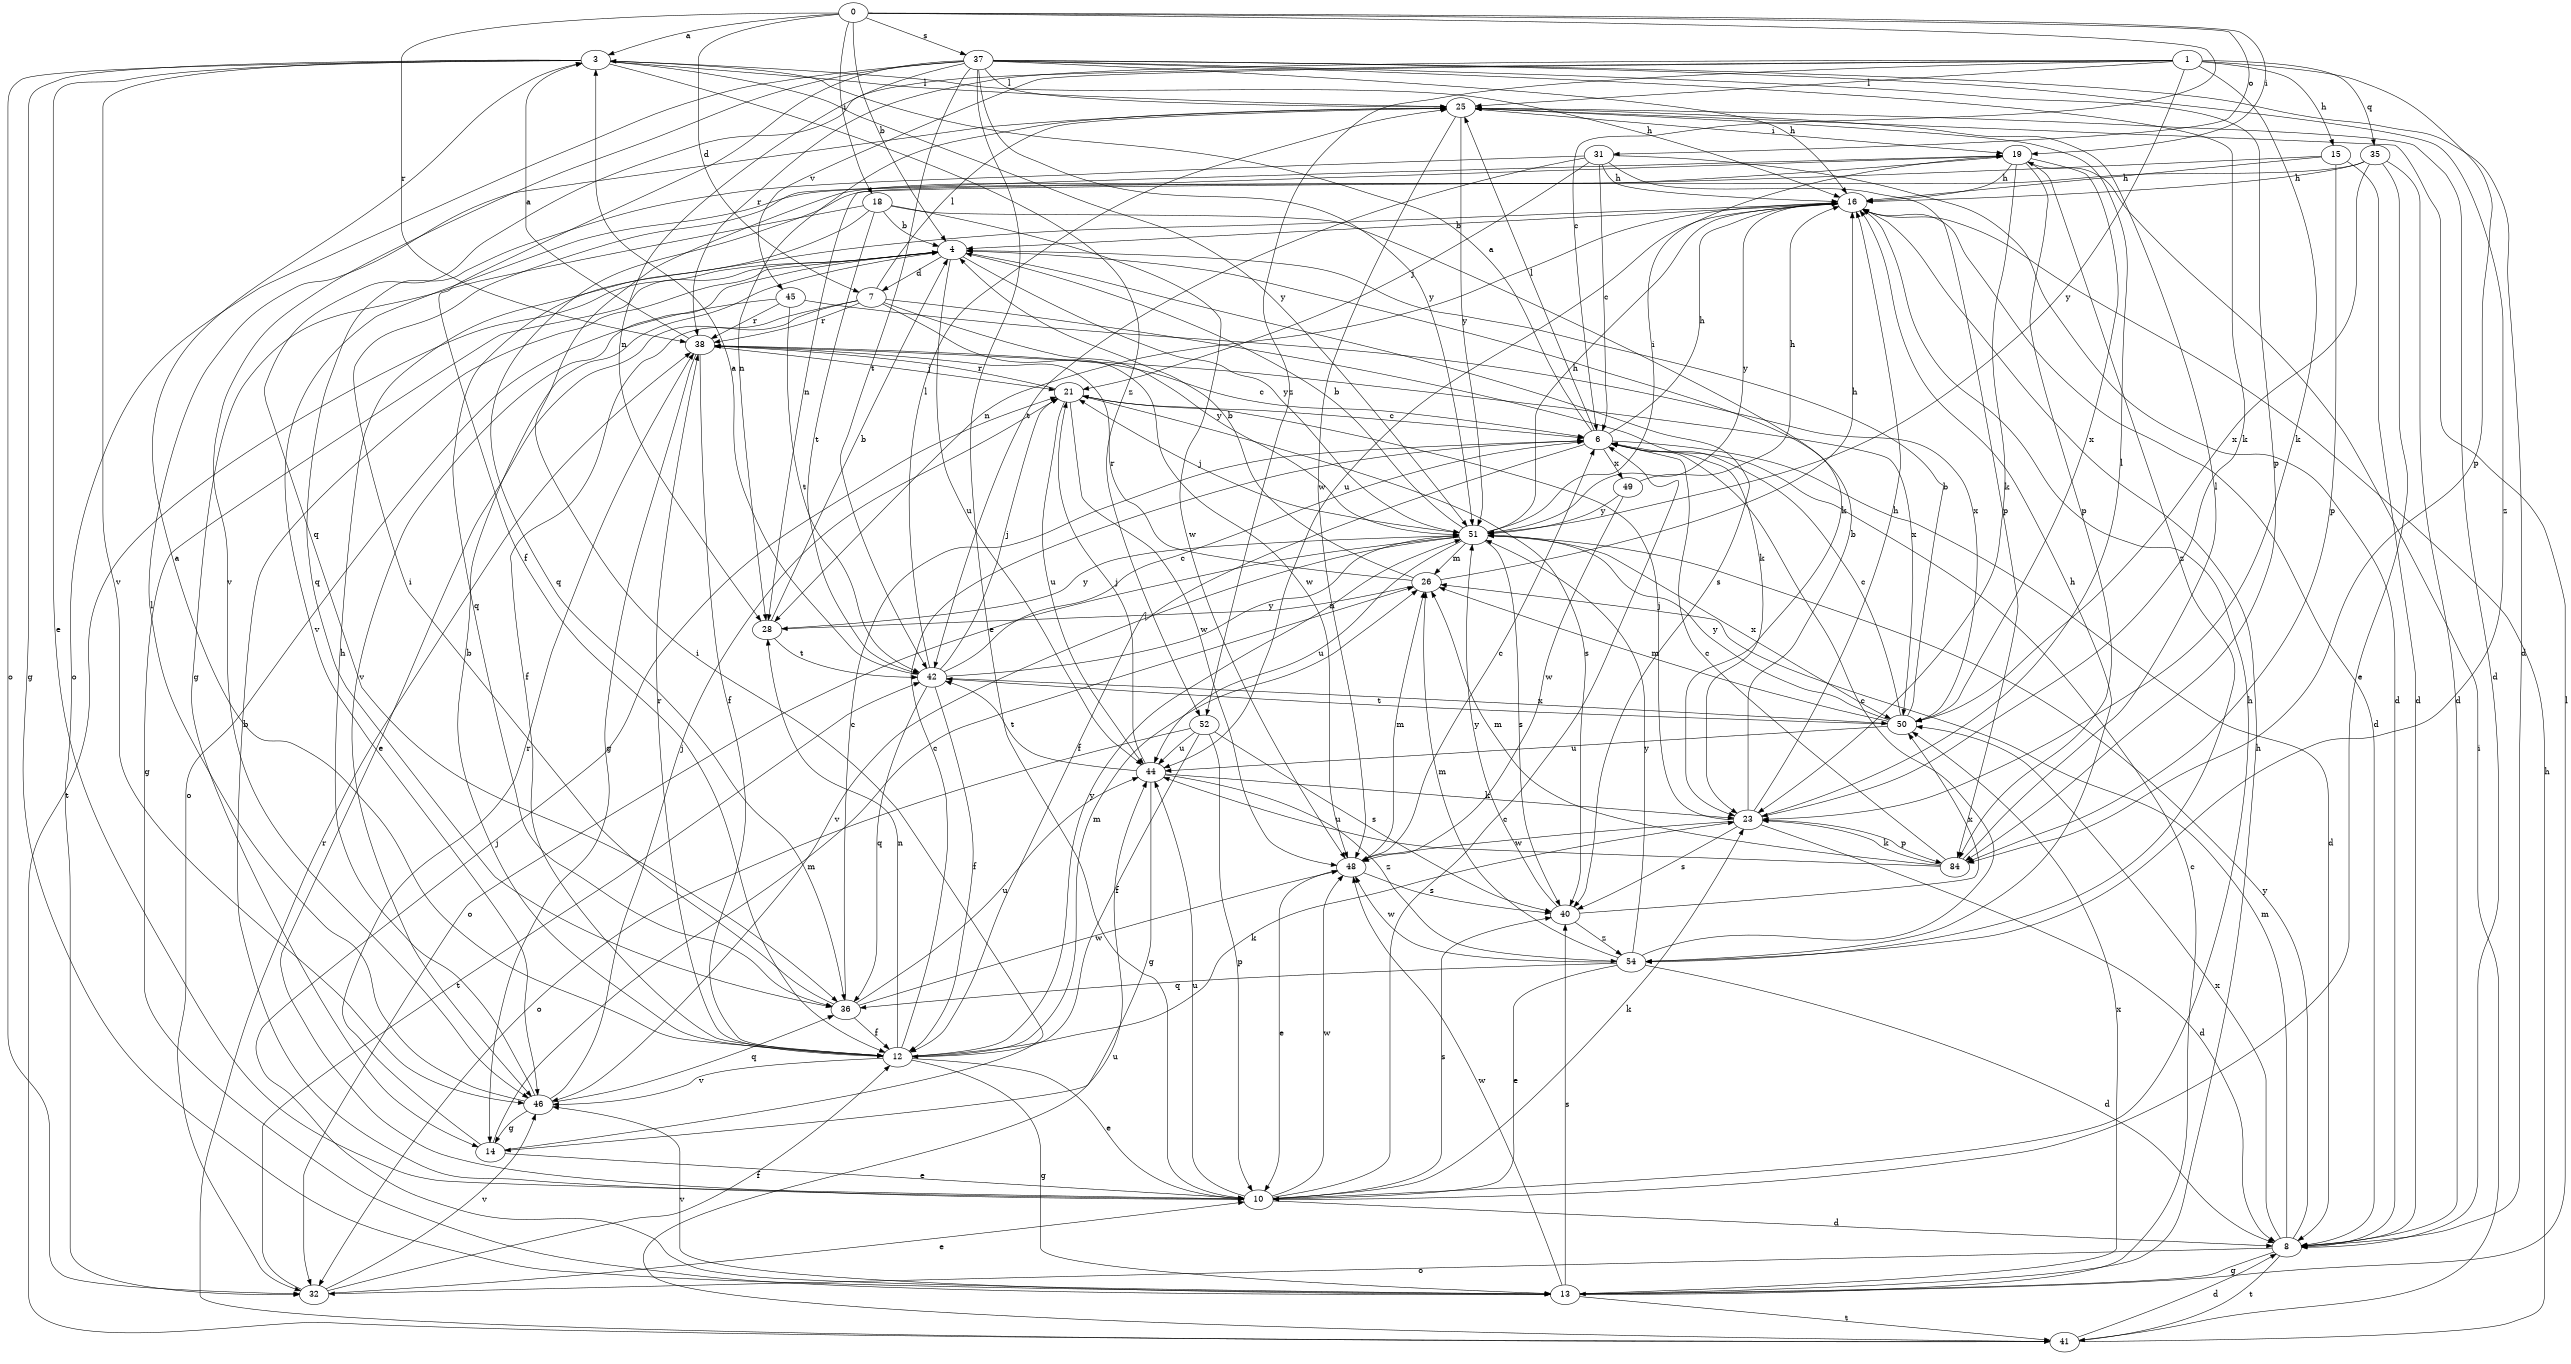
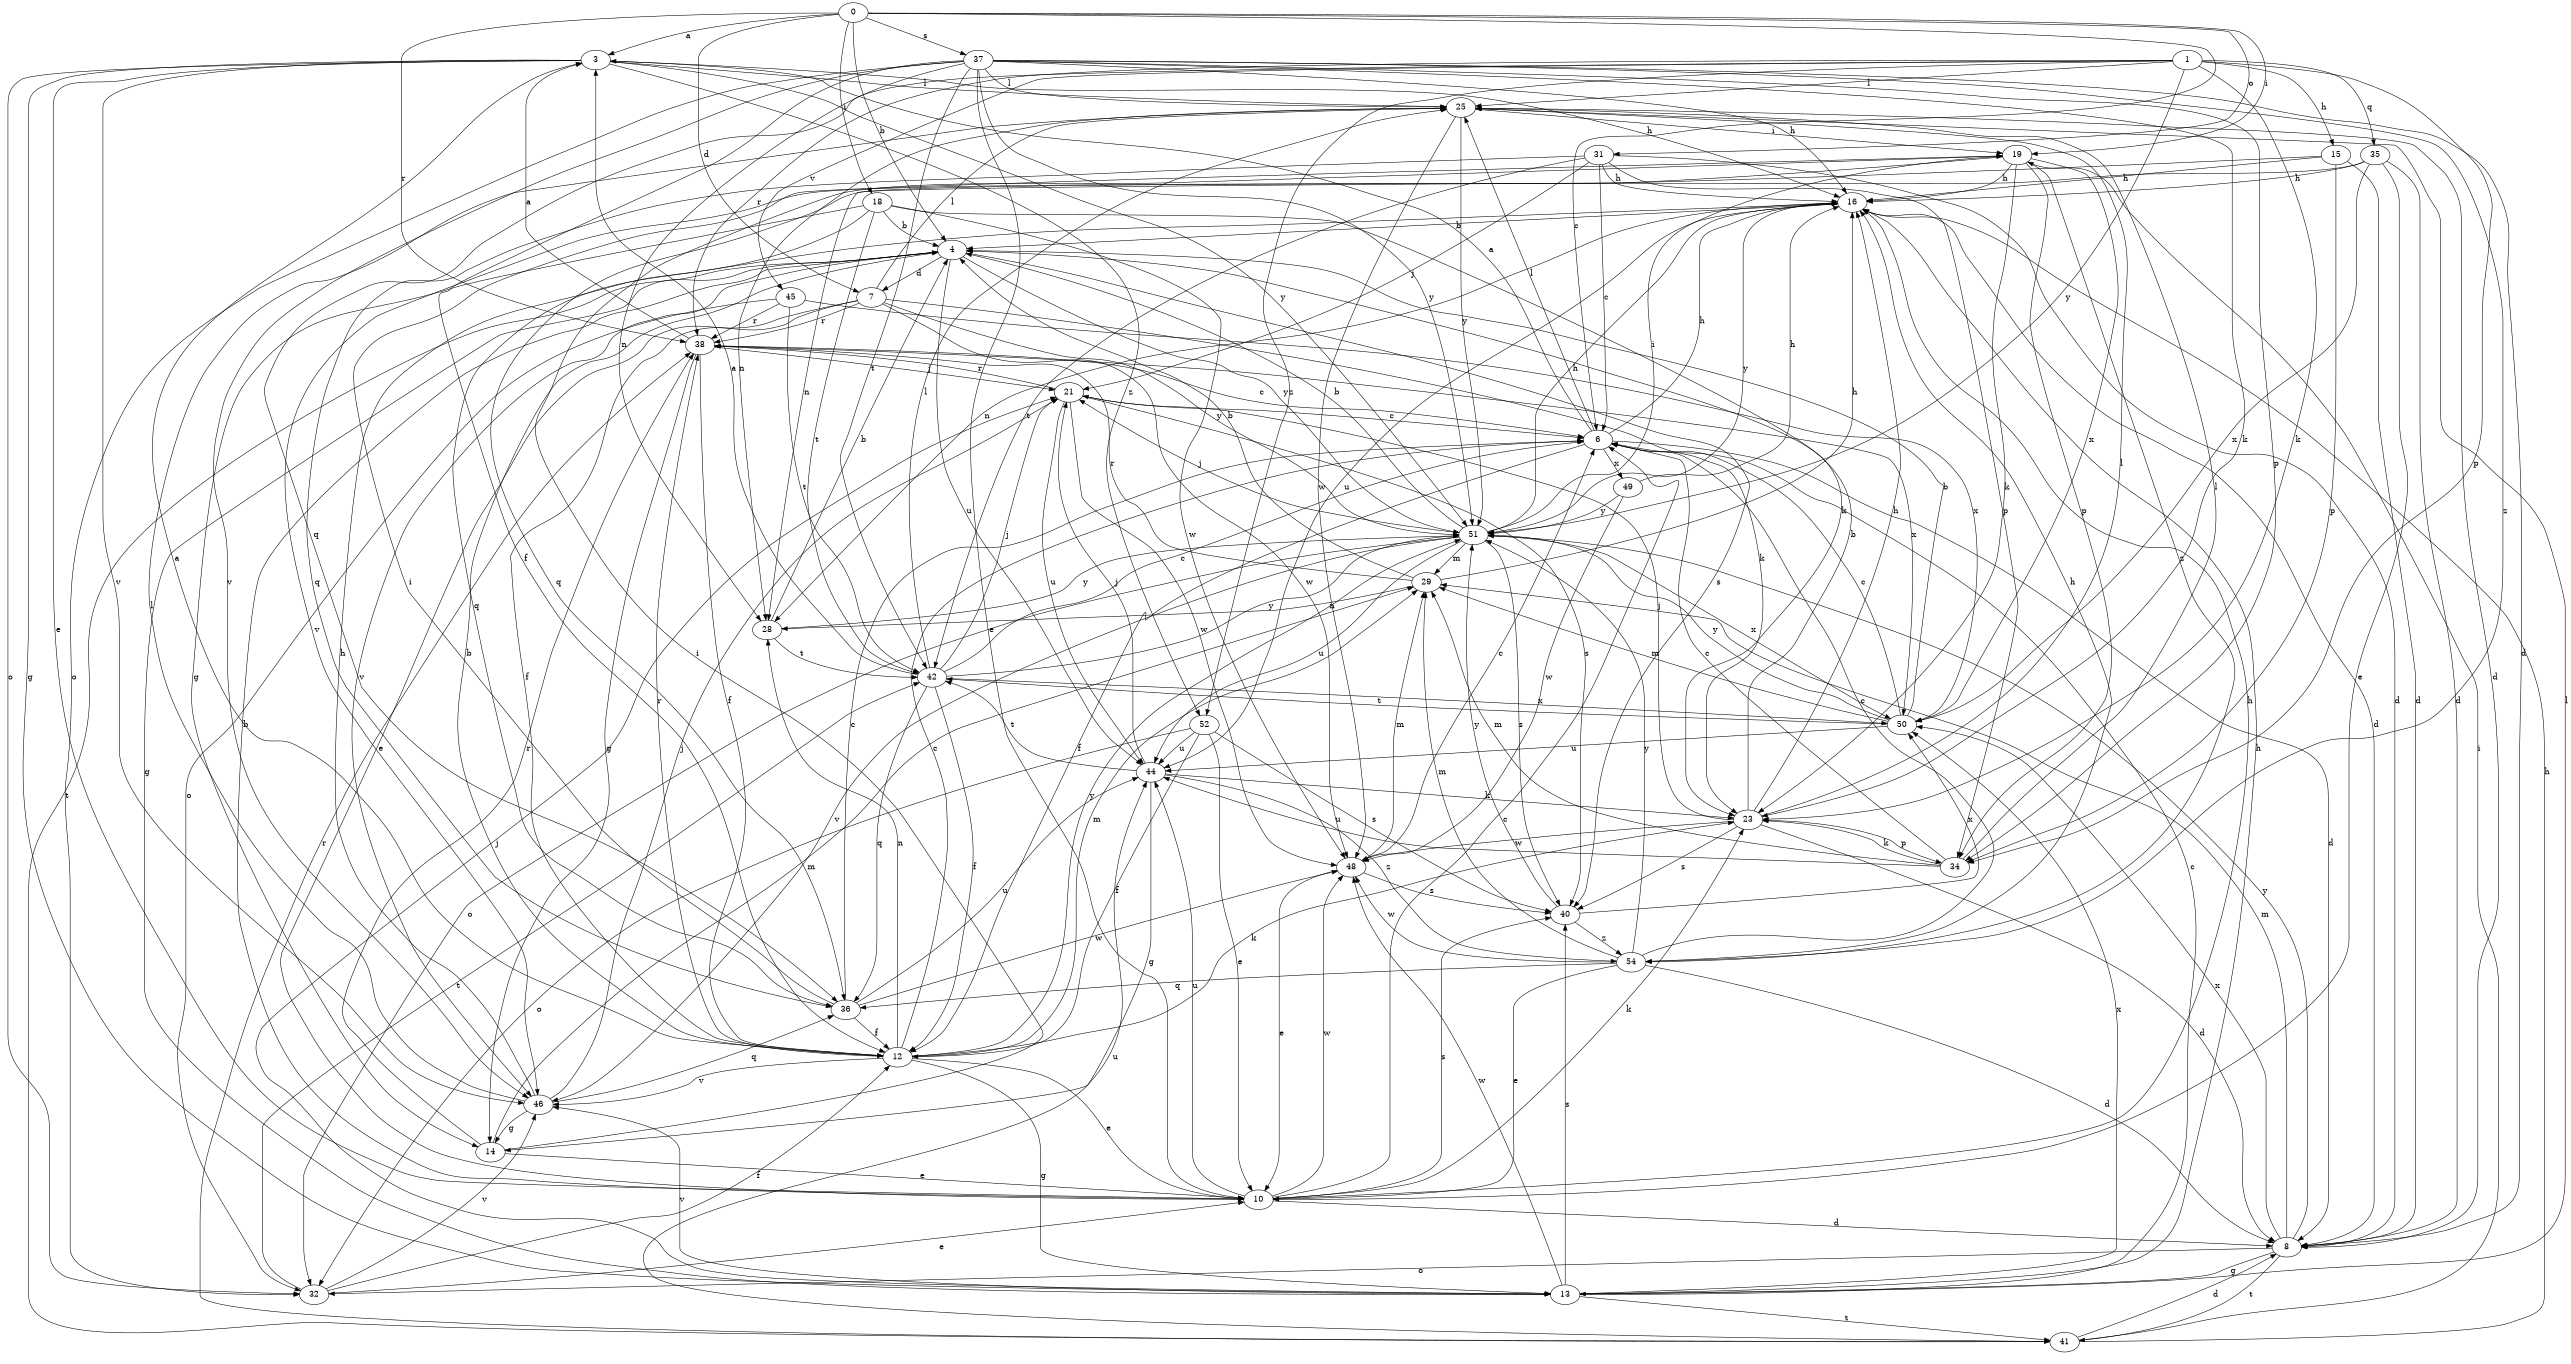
(1427, 582) -> (1427, 582)
(1955, 867) -> (1955, 867)
(1240, 962) -> (1240, 962)
